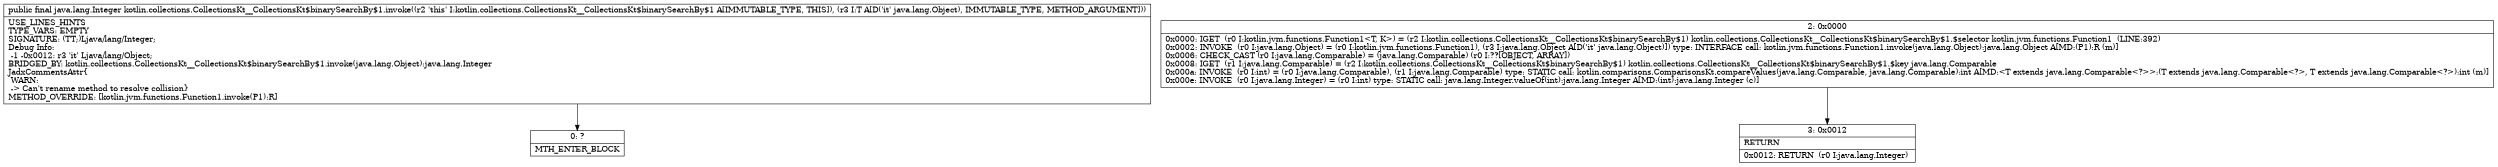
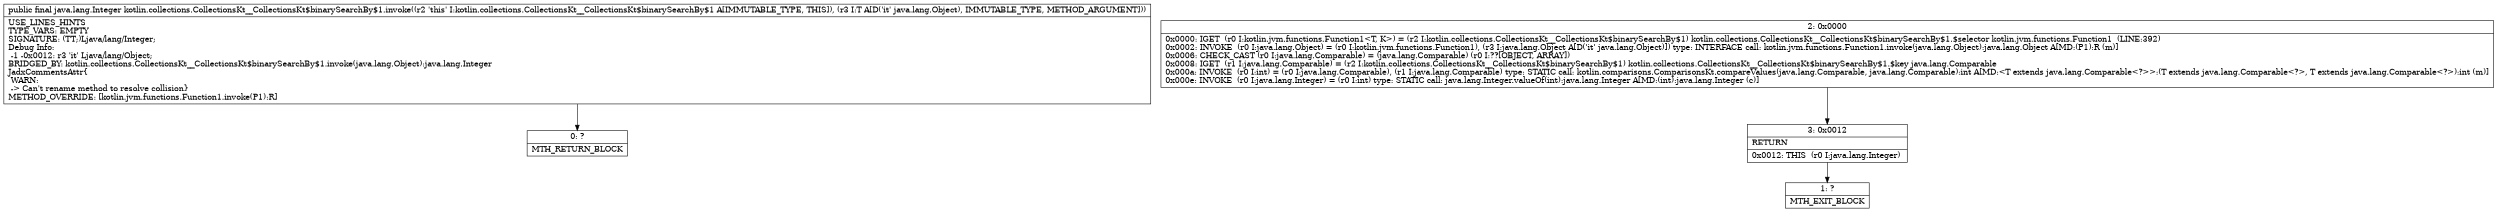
(577, 149) -> (577, 149)
(1827, 156) -> (1827, 156)
none -> (1827, 195)
